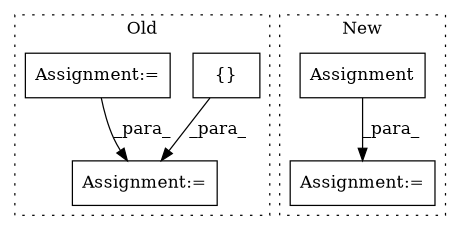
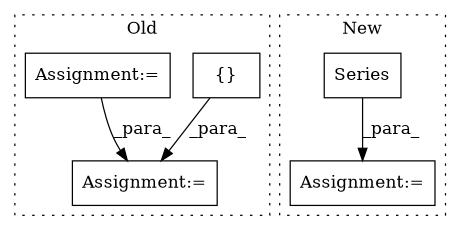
(363, 75) -> (363, 75)
